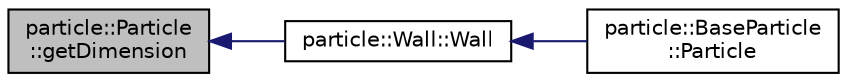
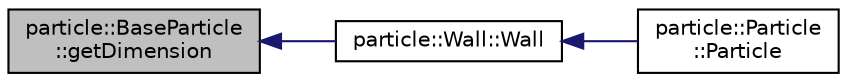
(109, 41) -> (134, 41)
(713, 41) -> (738, 41)
